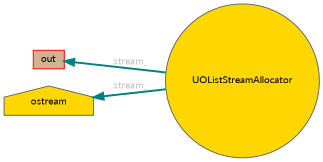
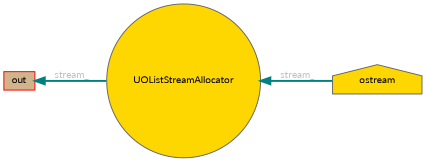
(135, 93) -> (301, 81)
